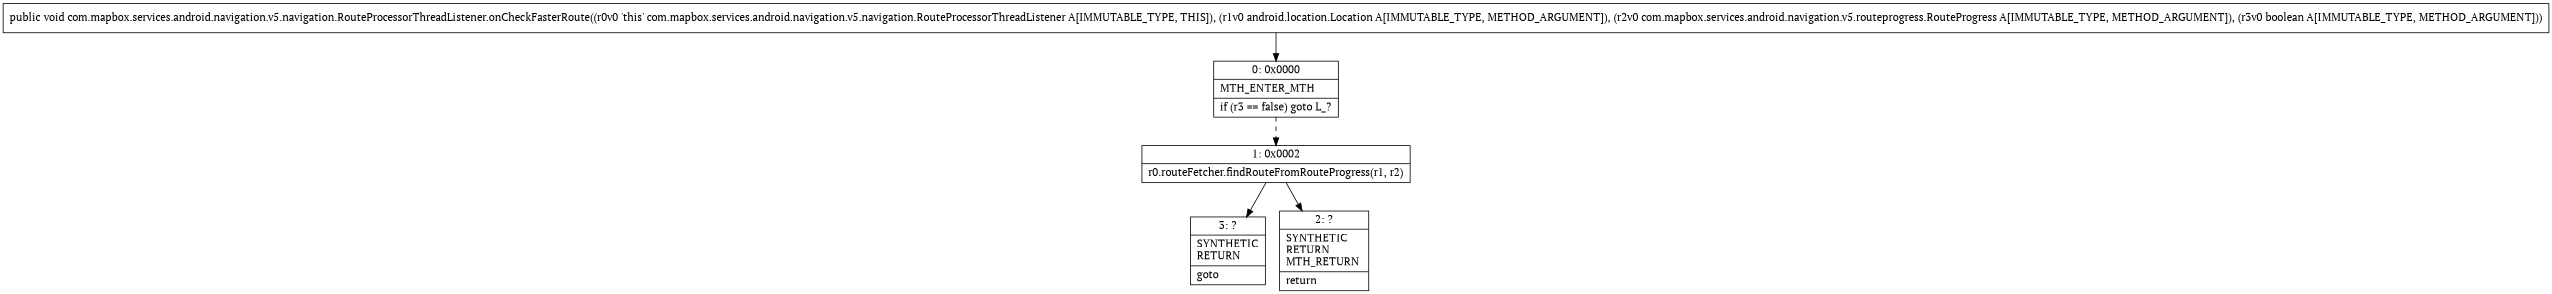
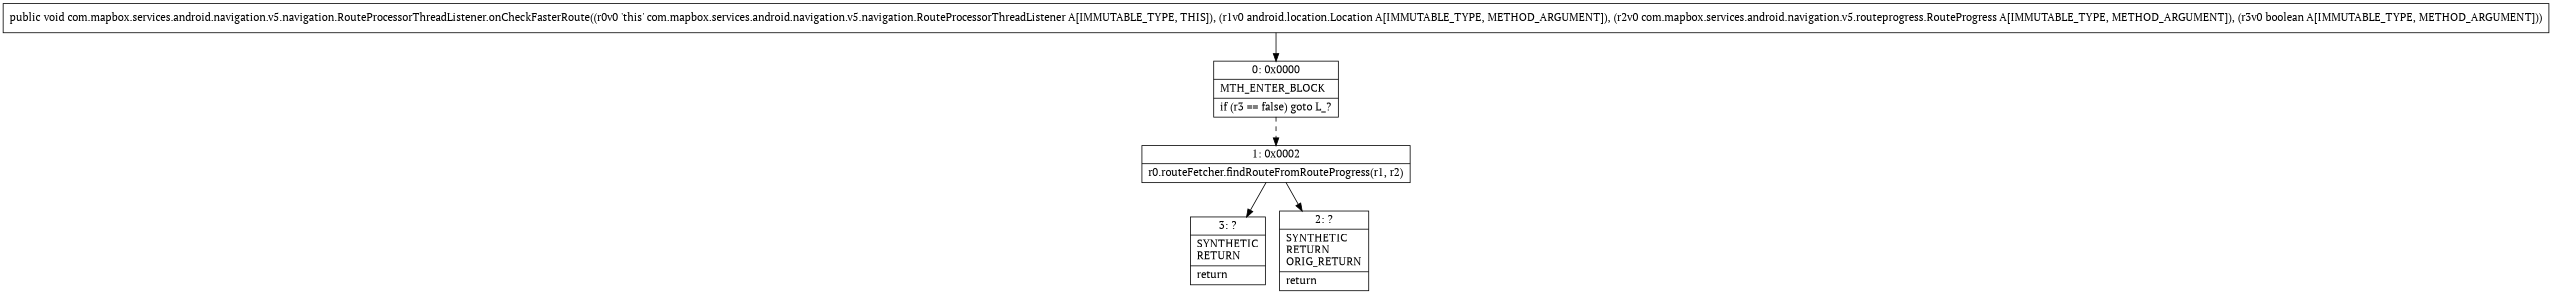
(1268, 88) -> (1272, 88)
(1323, 262) -> (1324, 262)
(1208, 275) -> (1213, 275)
